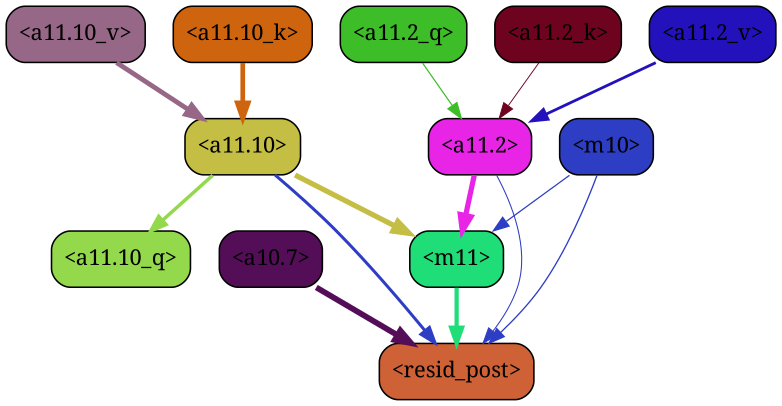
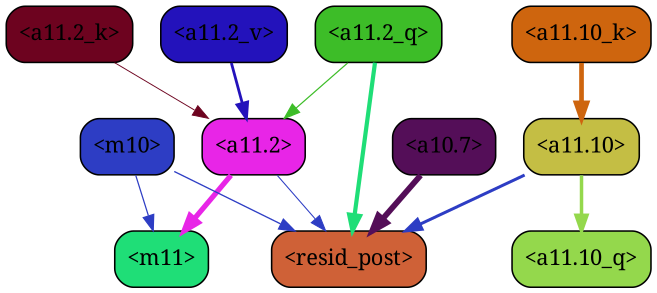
(76, 34) -> none
(345, 201) -> none
(457, 308) -> (365, 139)
